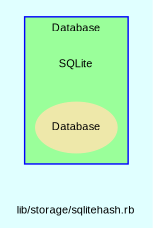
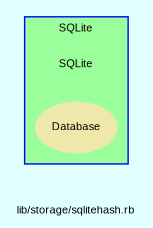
(76, 29) -> (76, 29)
